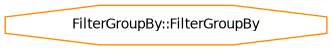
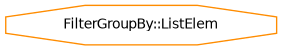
(166, 25) -> (141, 25)
